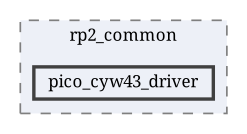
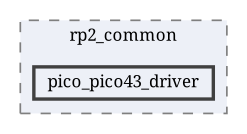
(124, 83) -> (124, 83)
